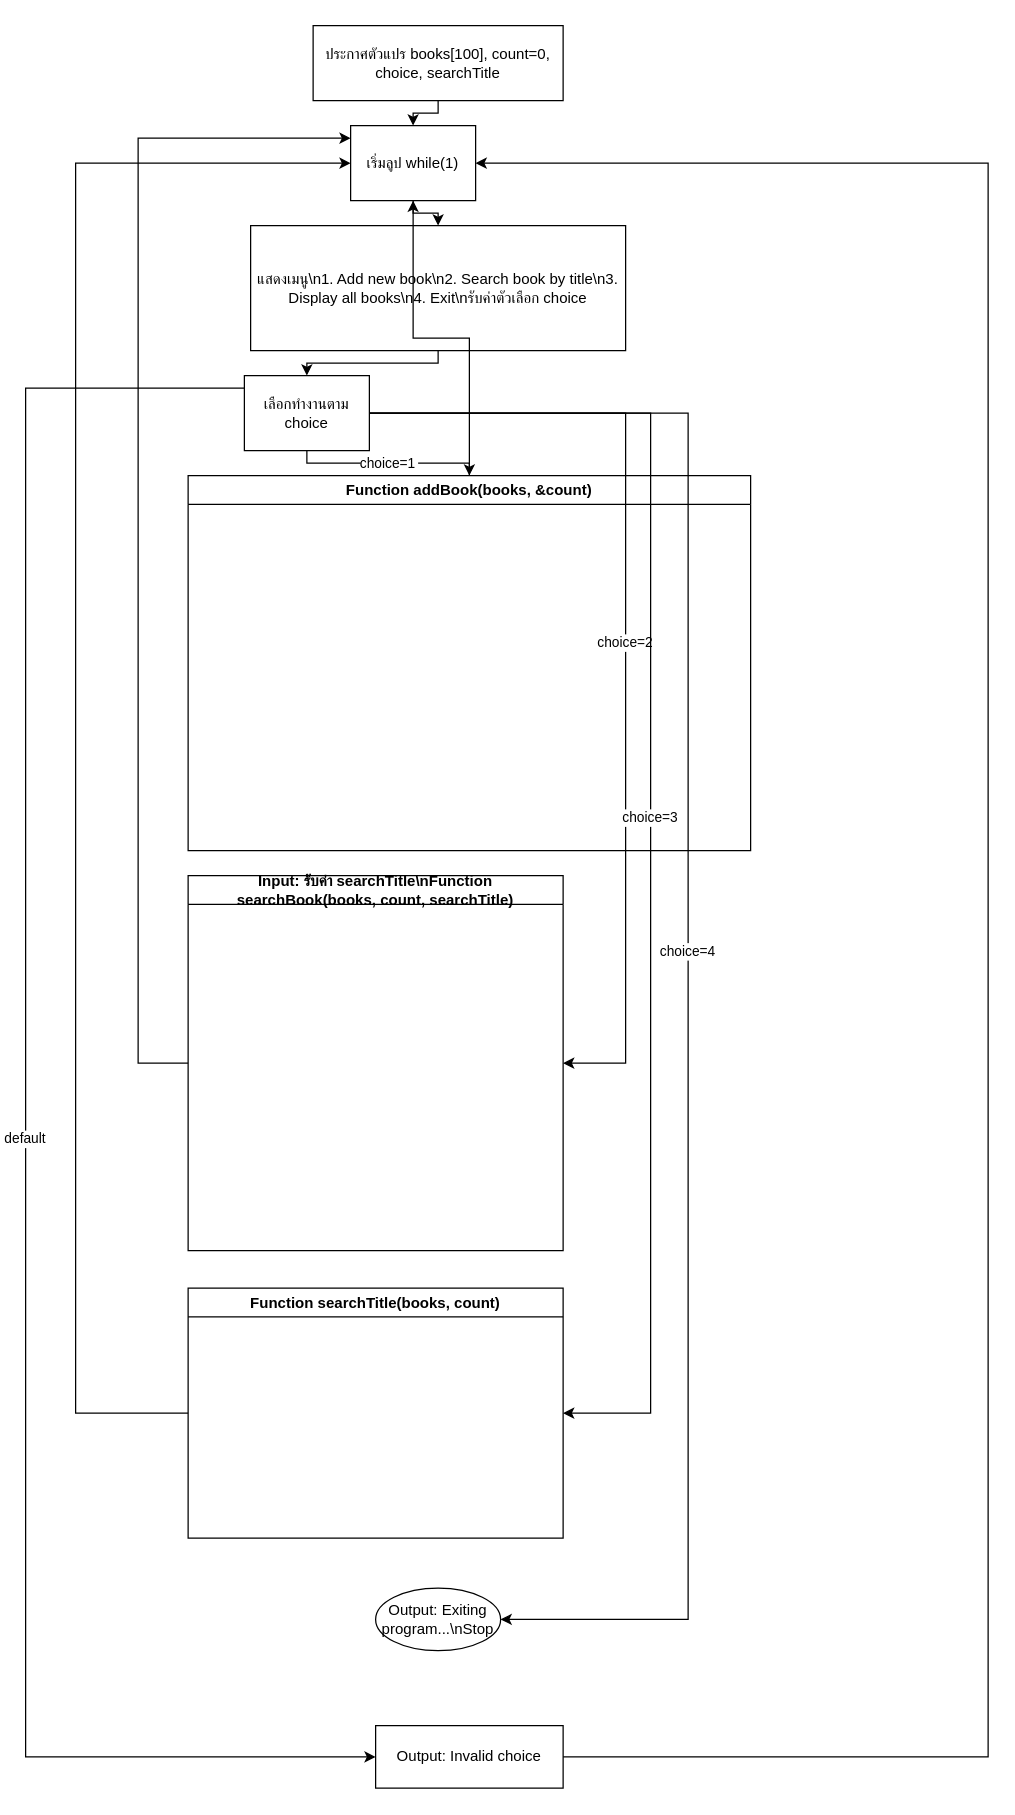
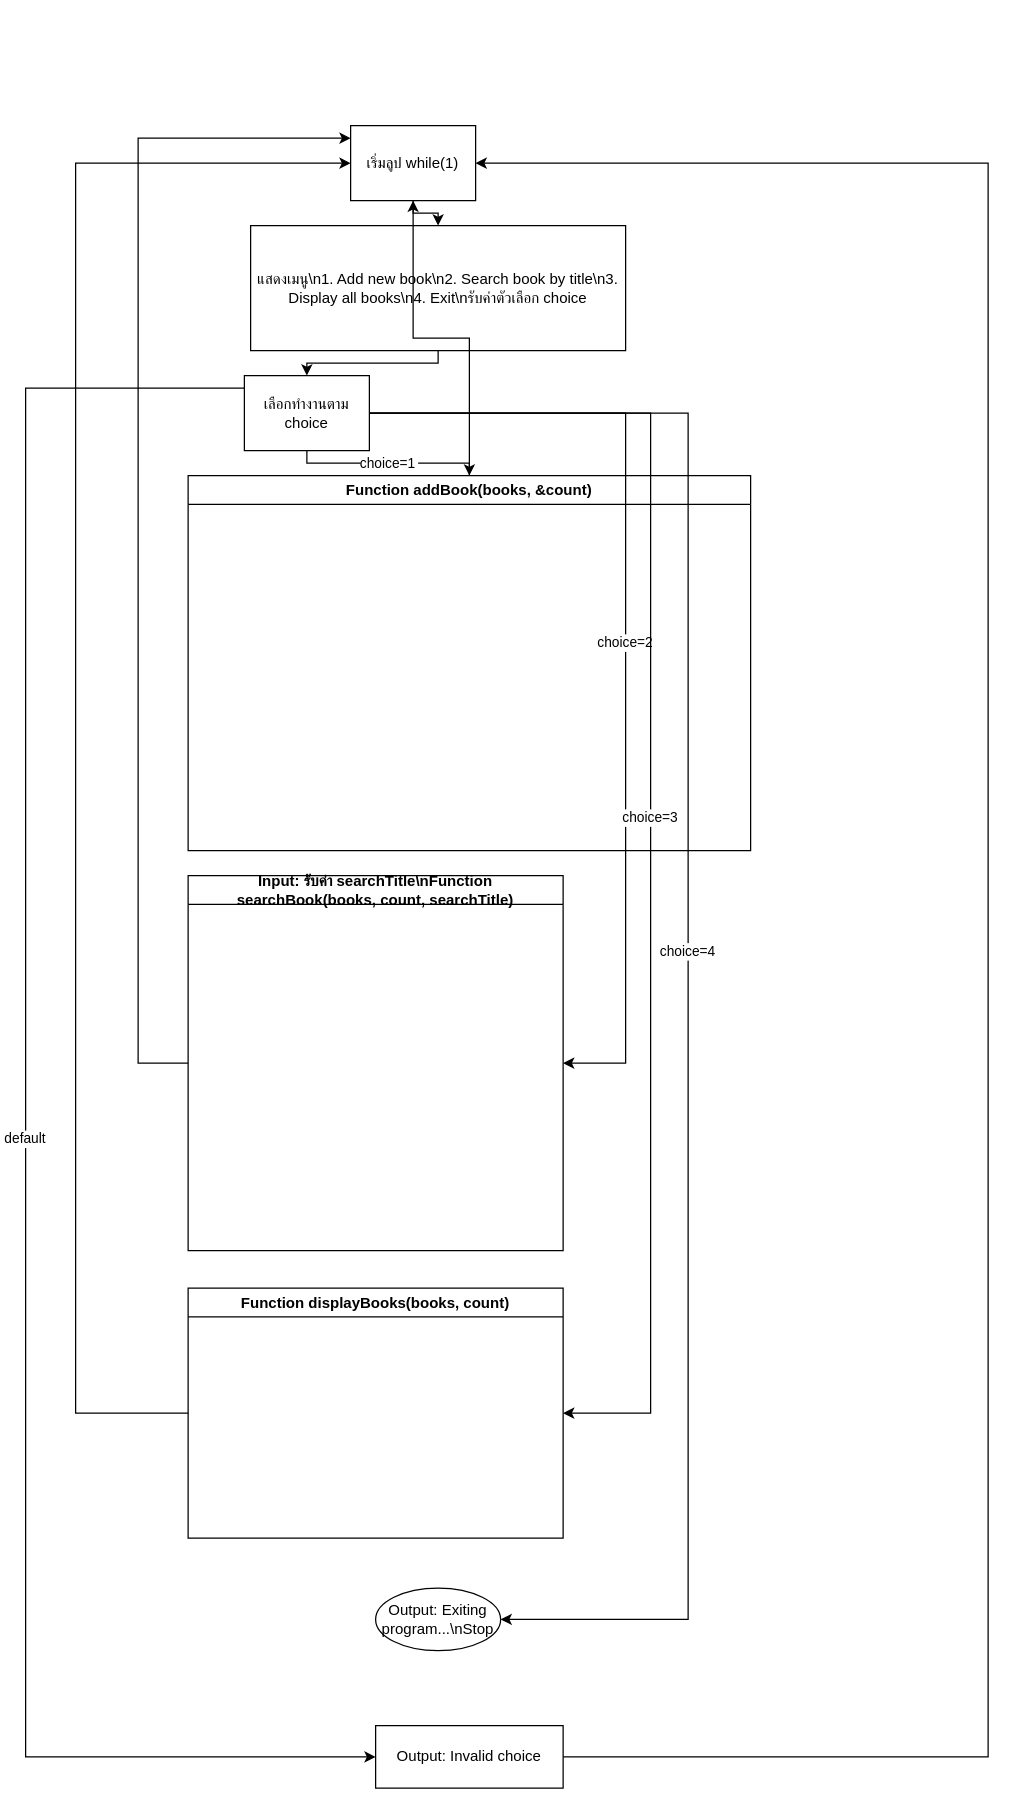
(438, 63) -> none
(430, 113) -> none
(376, 1303) -> (376, 1303)
